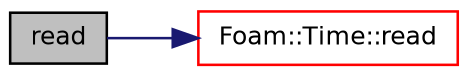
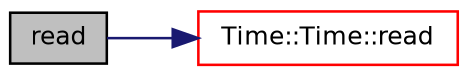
(328, 38) -> (328, 38)
